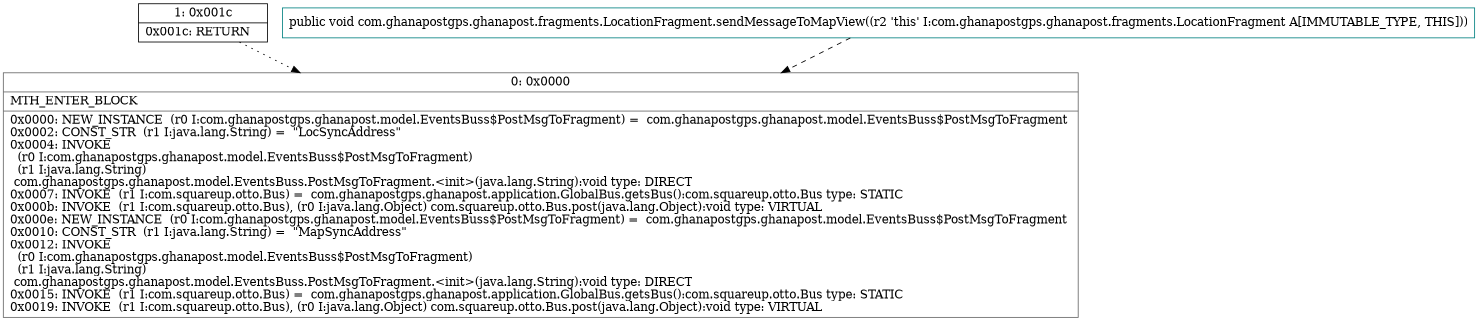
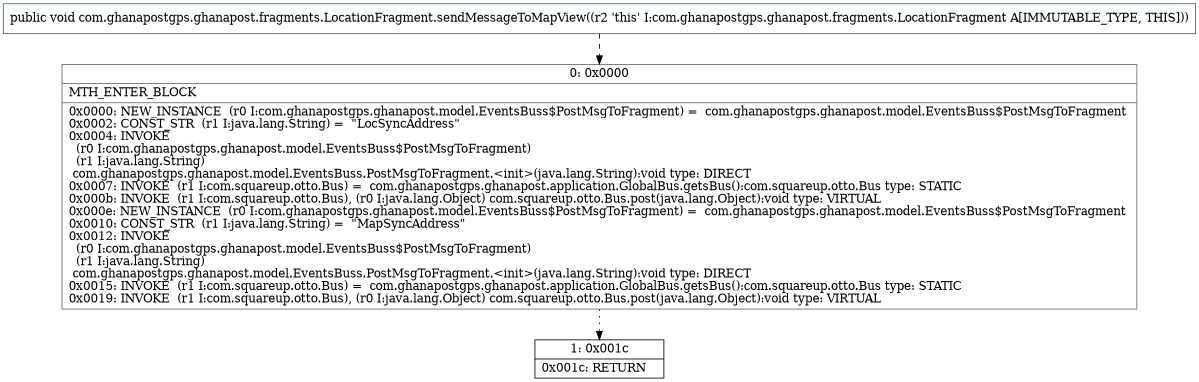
(266, 56) -> (599, 320)
